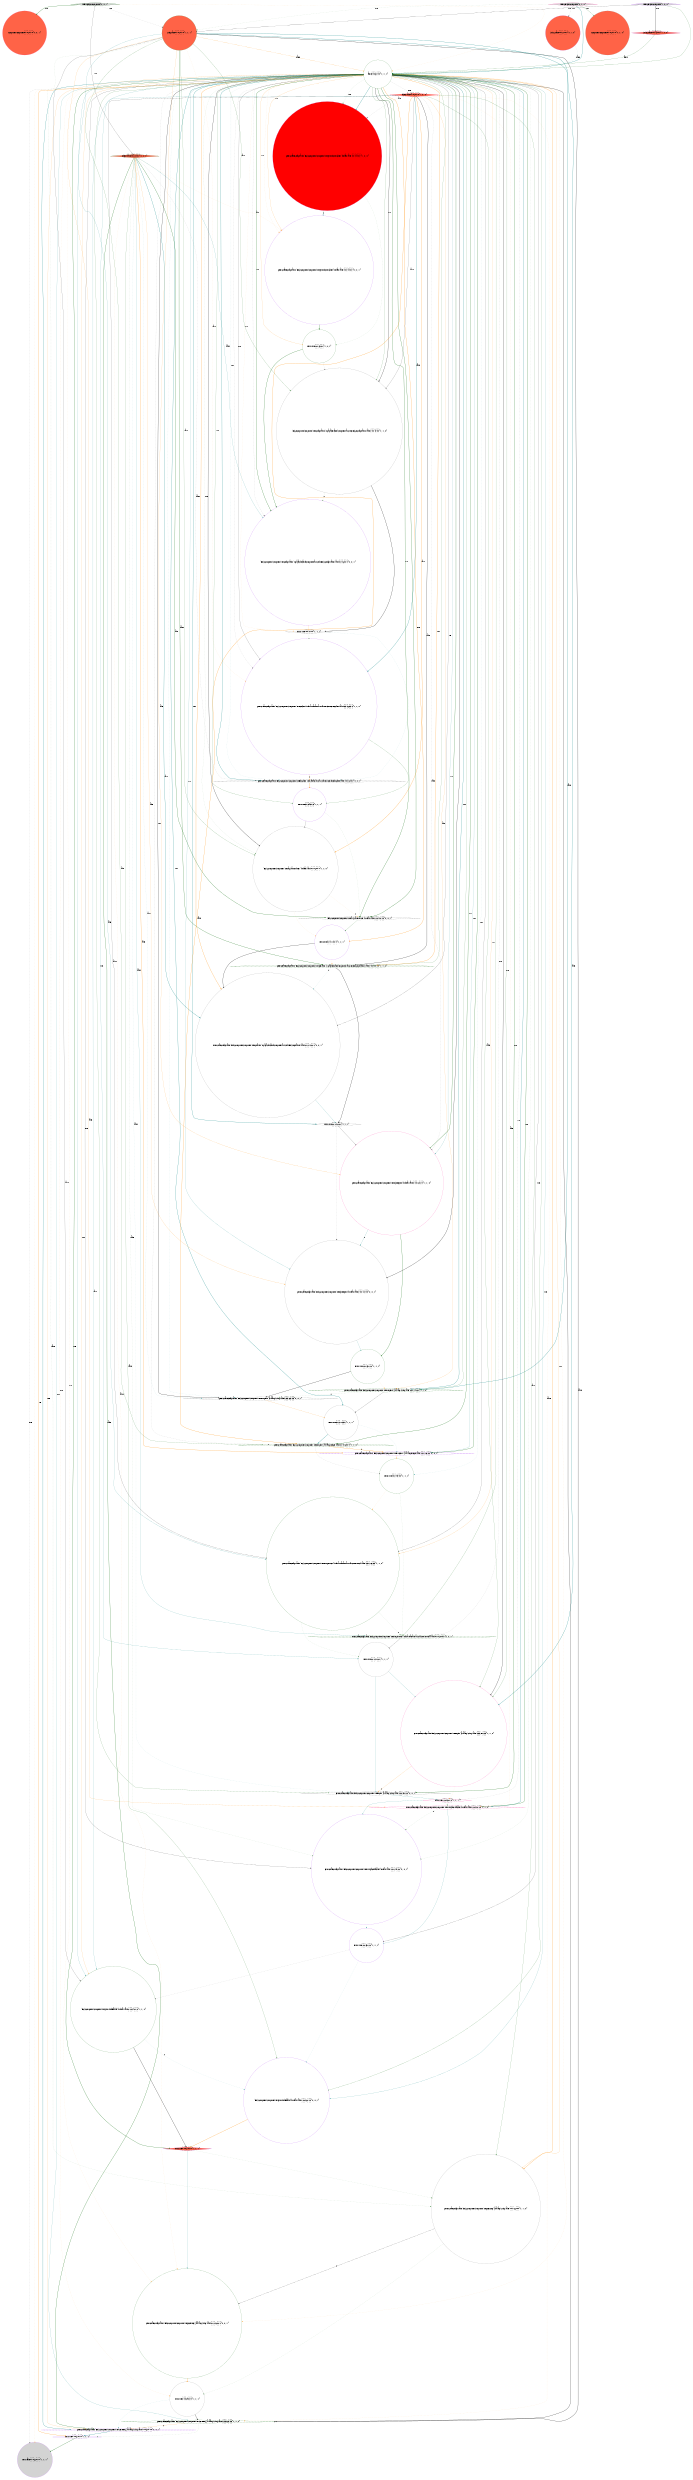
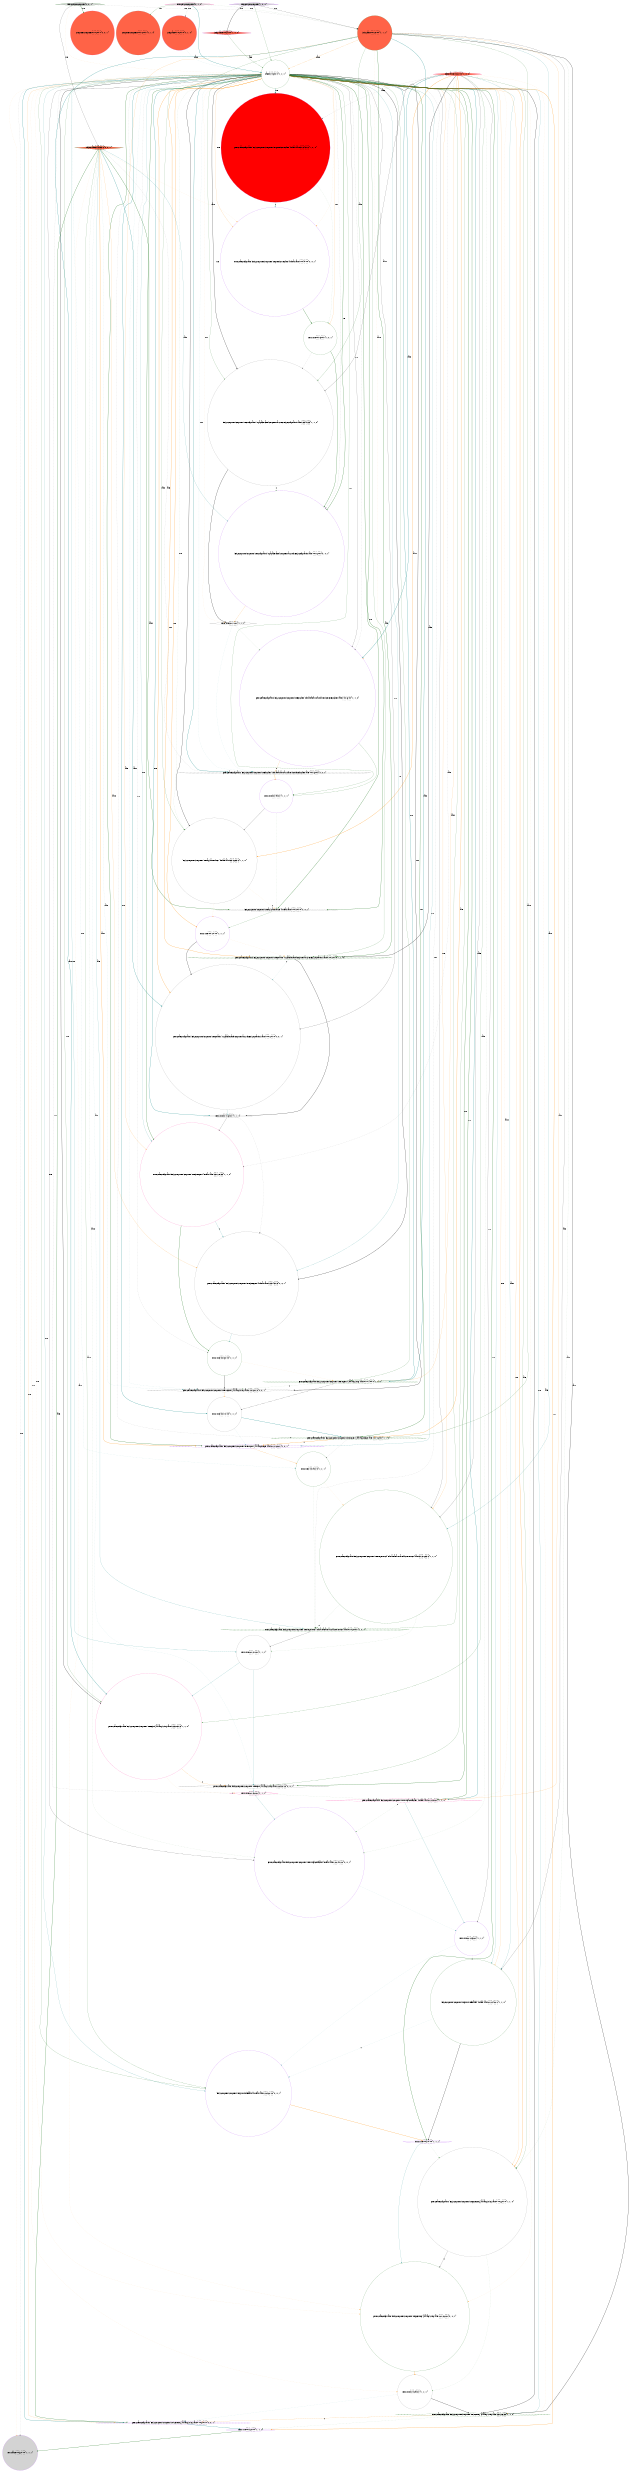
(401, 87) -> (137, 681)
(187, 2149) -> (427, 2142)
